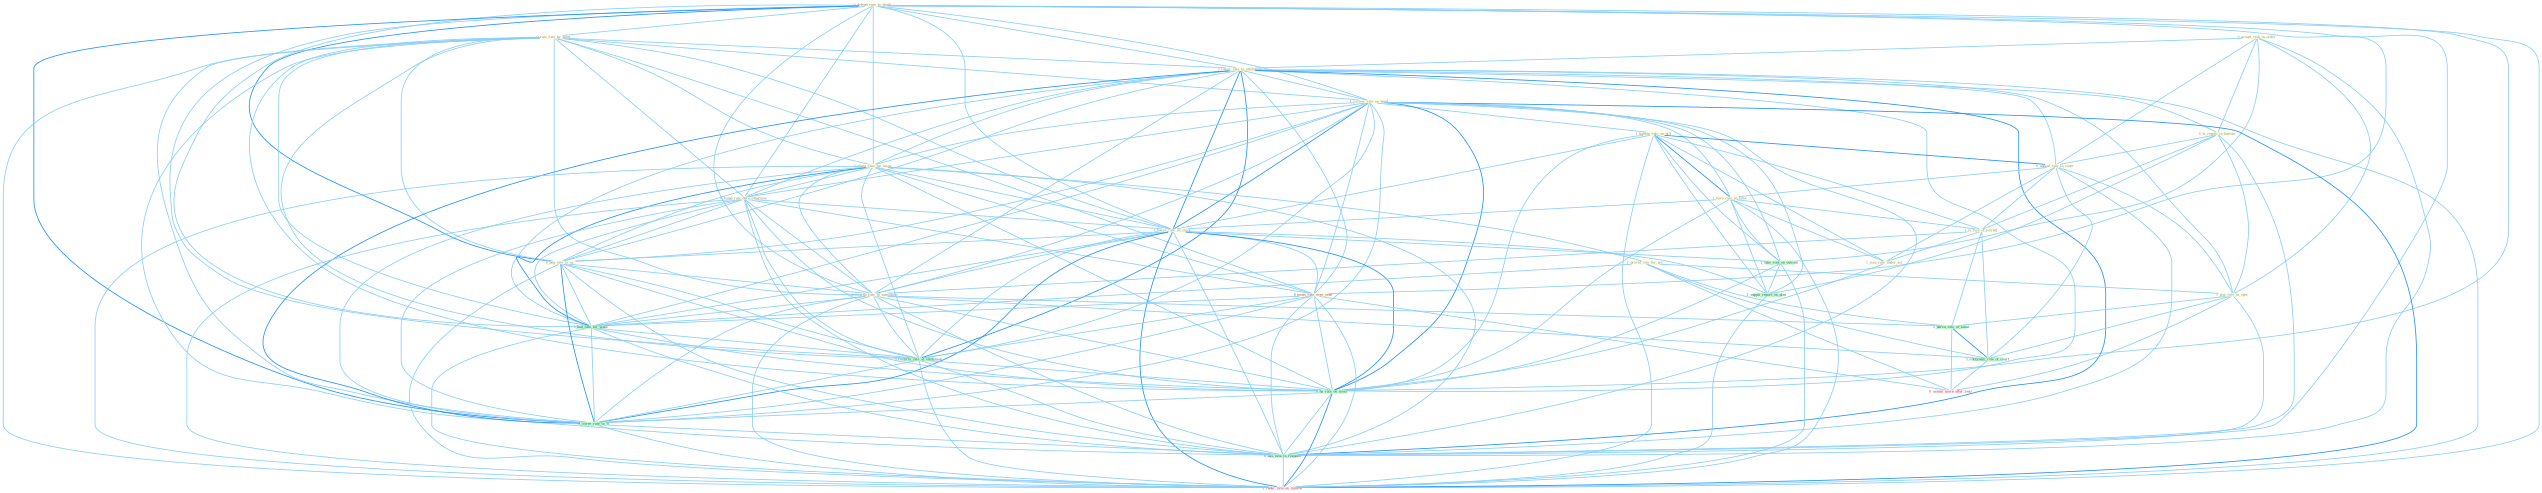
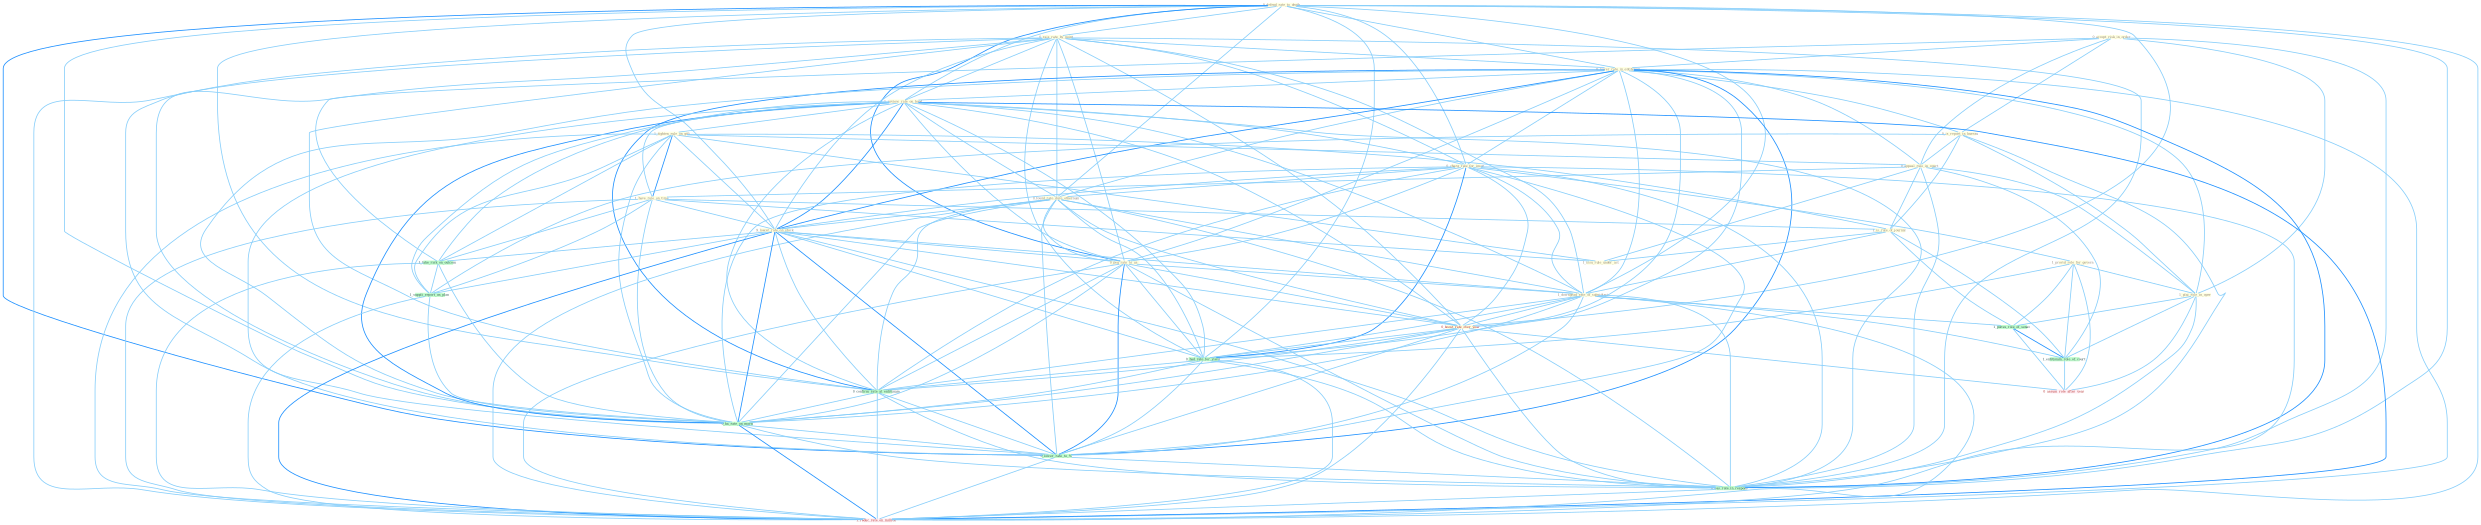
(1855, 150) -> (1510, 155)
(1173, 230) -> (775, 230)
(1645, 263) -> (2074, 263)
none -> (1293, 295)
none -> (1496, 317)
(1617, 348) -> (446, 387)
(1951, 392) -> (2065, 392)
